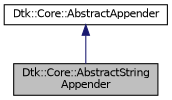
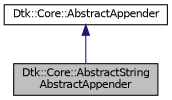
(86, 79) -> (86, 79)
